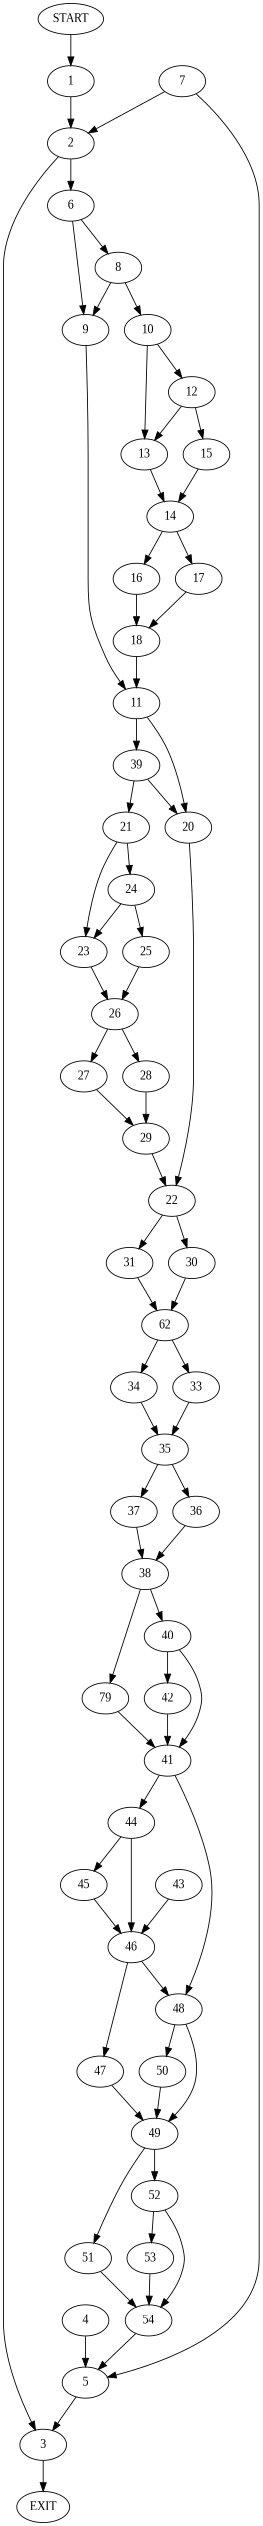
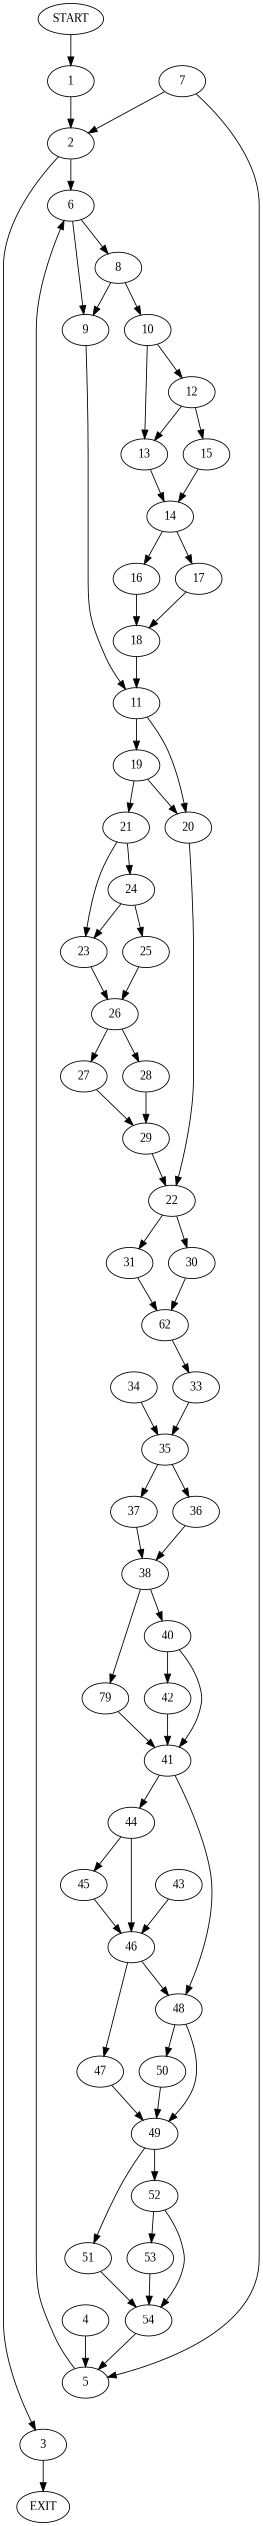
(136, 765) -> (136, 765)
(151, 1352) -> none
(67, 2410) -> (36, 1301)
